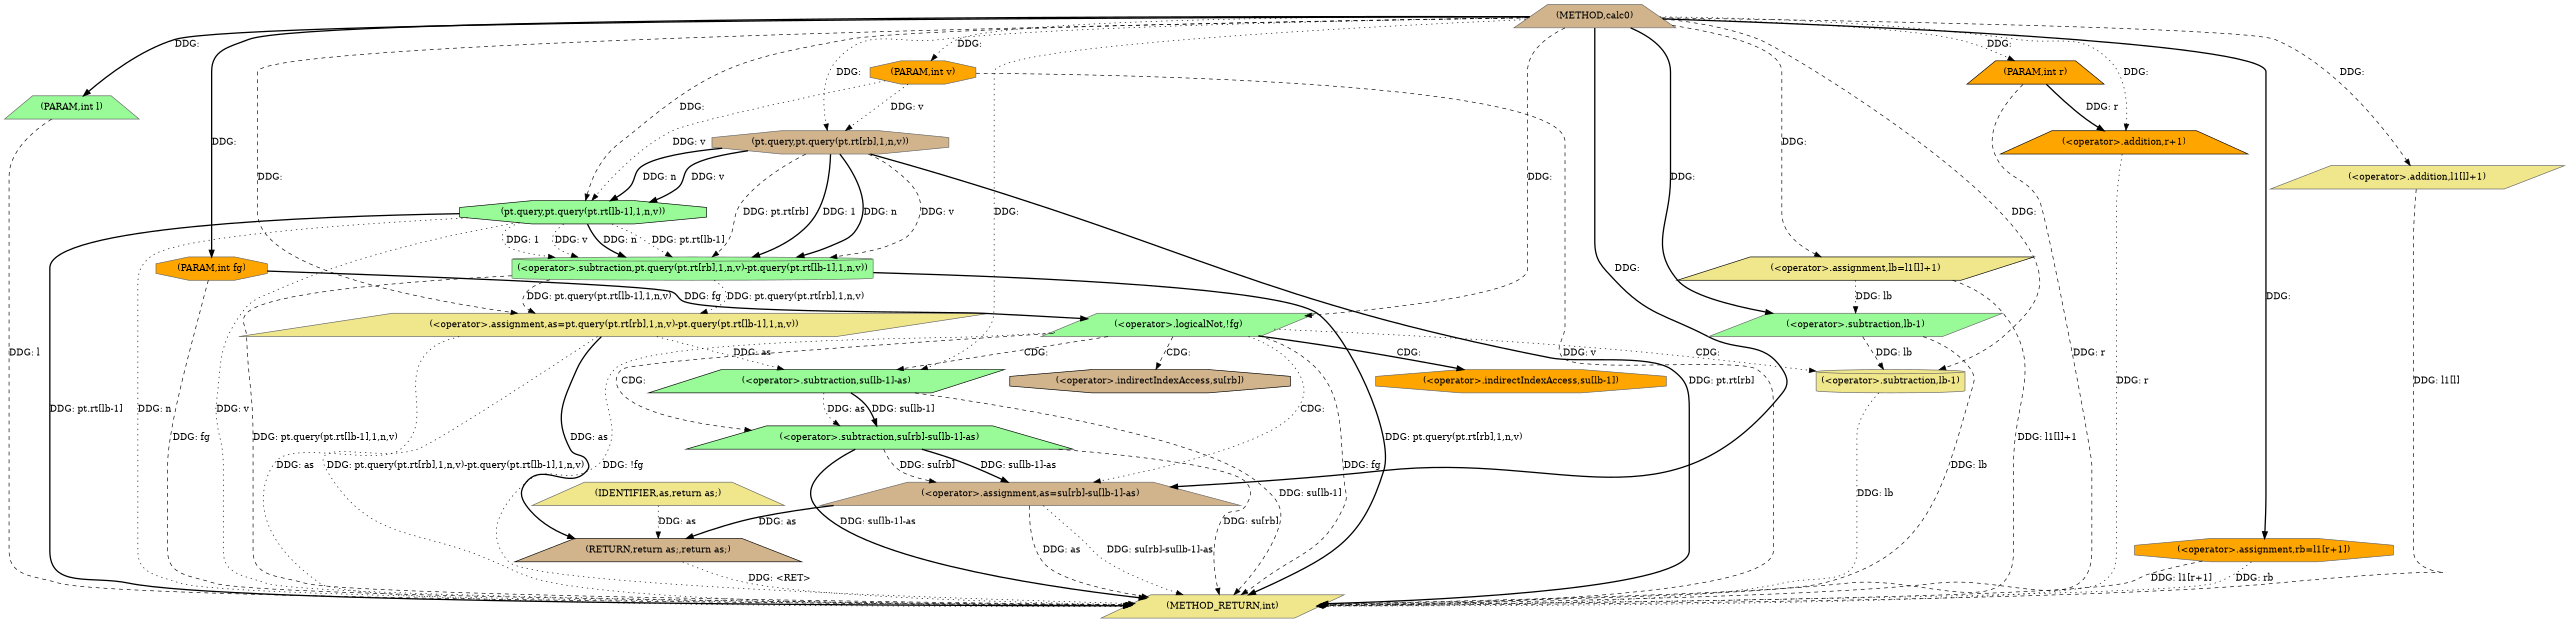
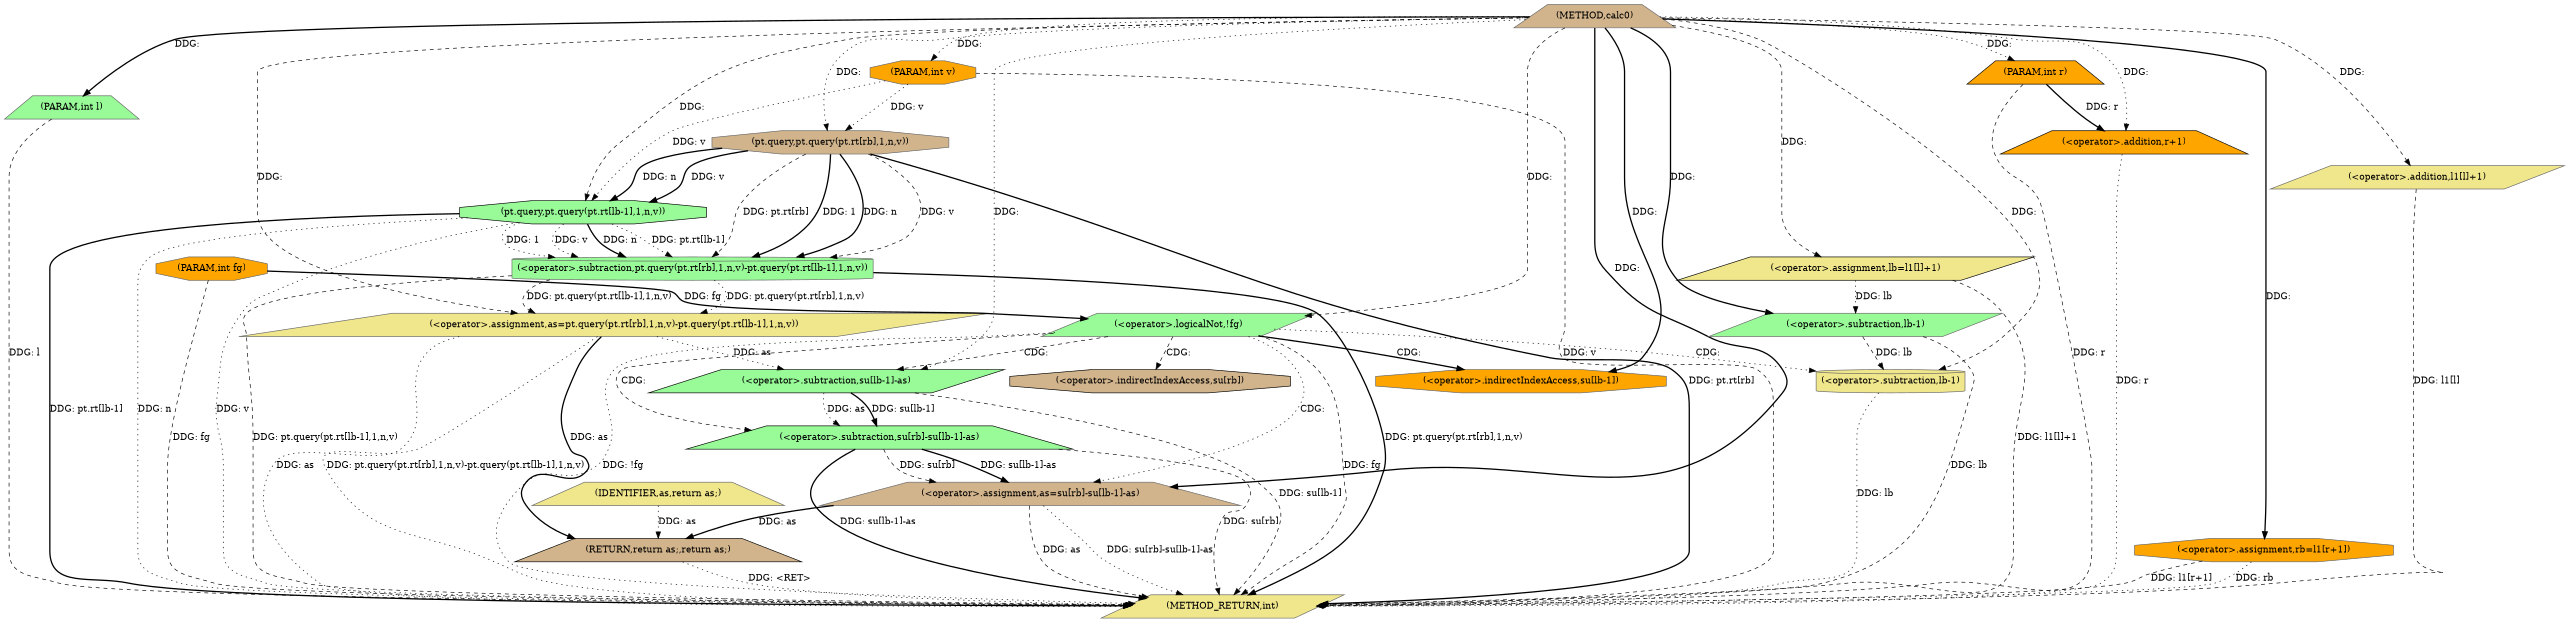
(773, 20) -> (1628, 210)
